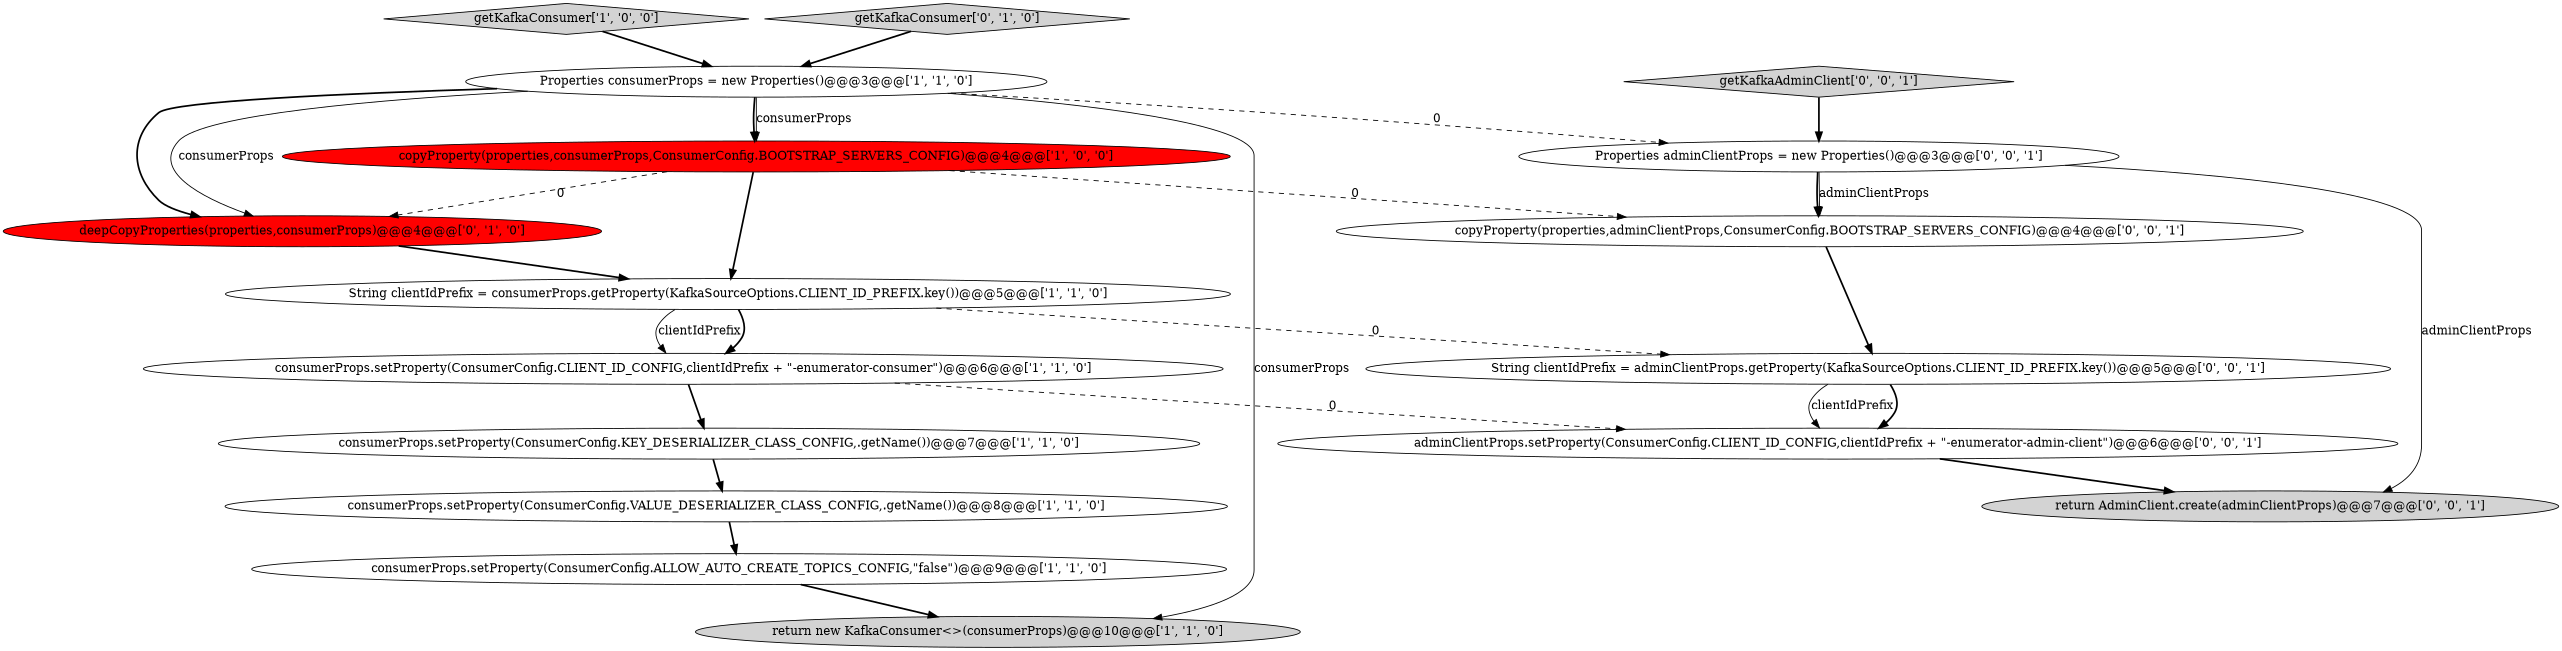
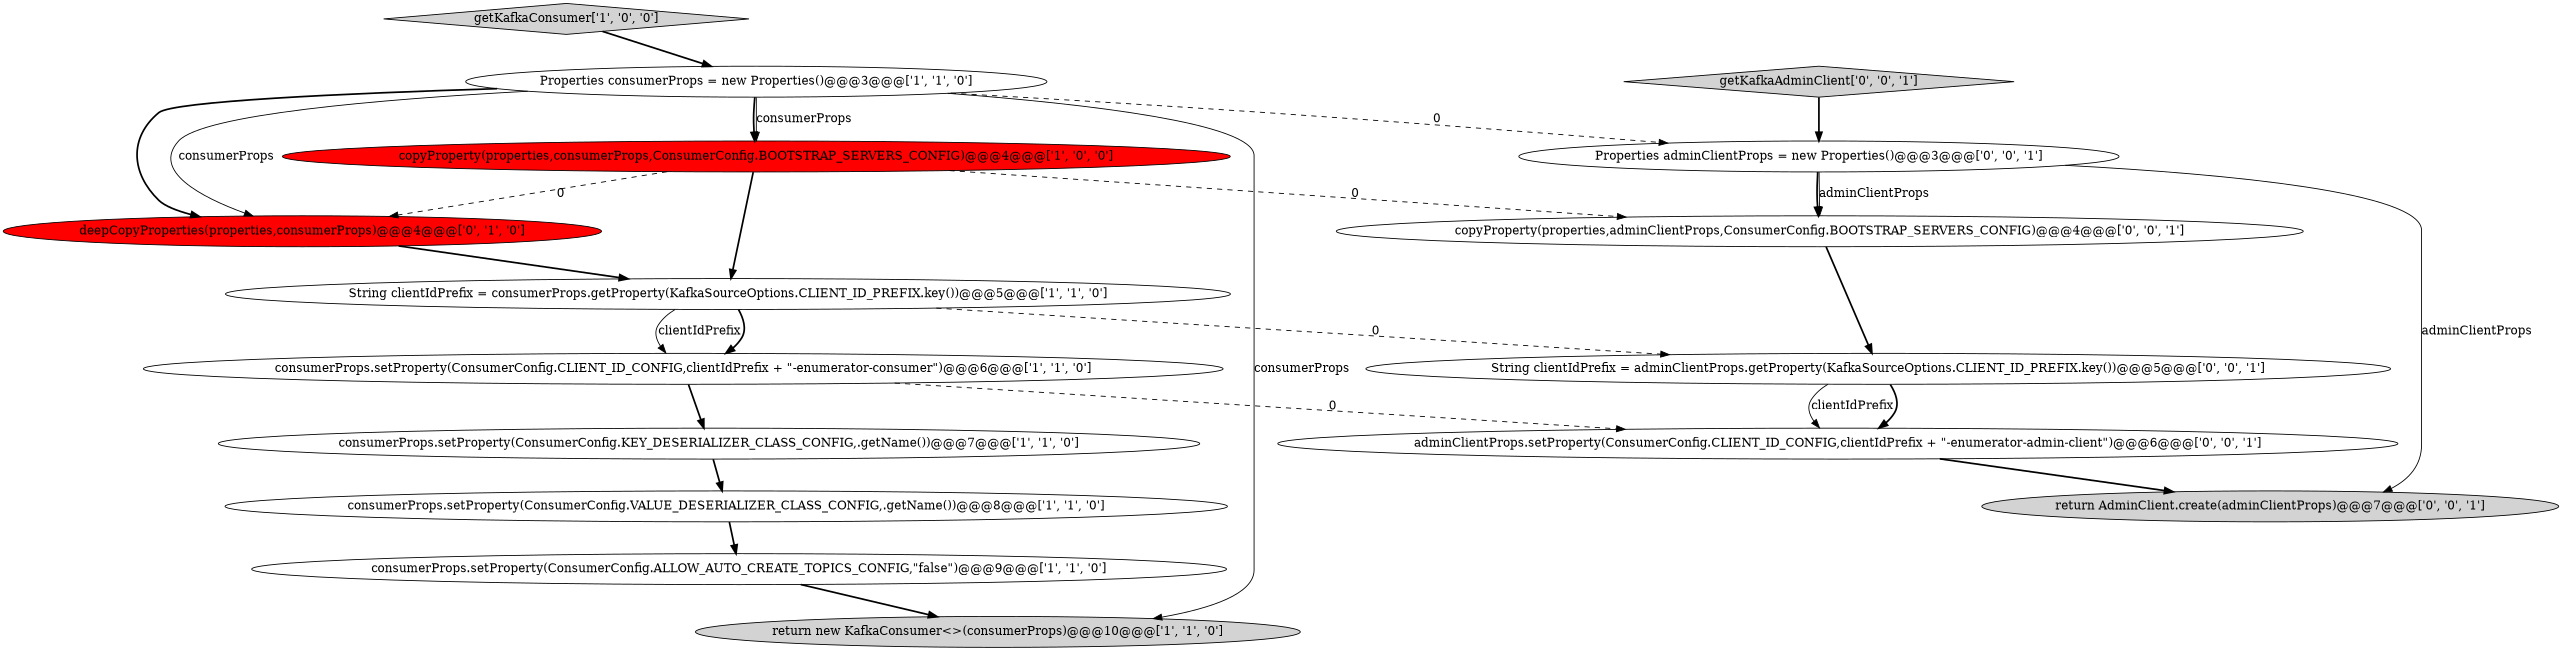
(947, 19) -> none
